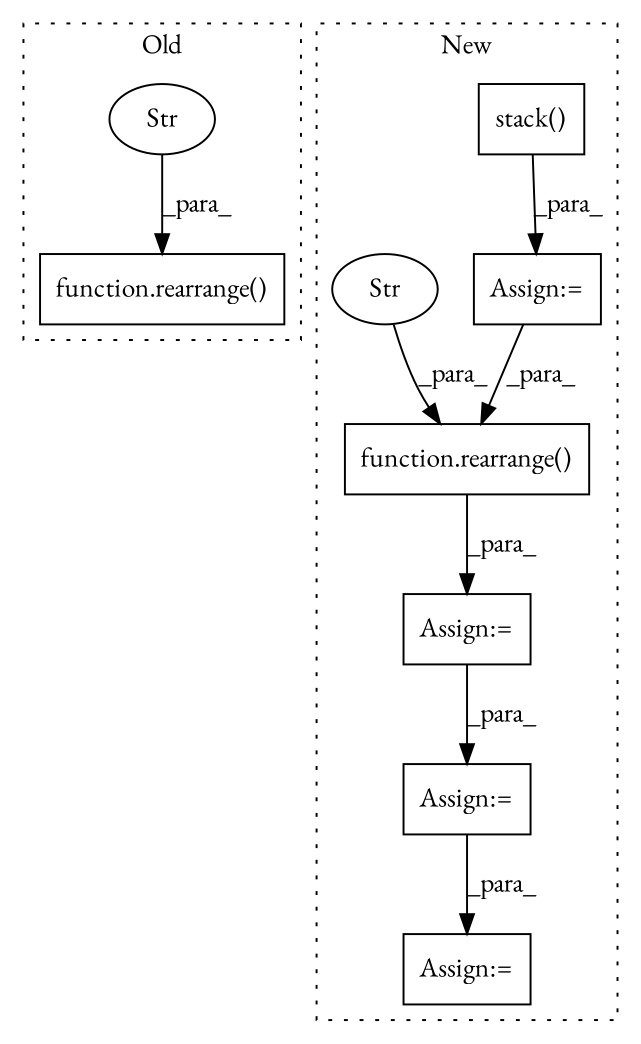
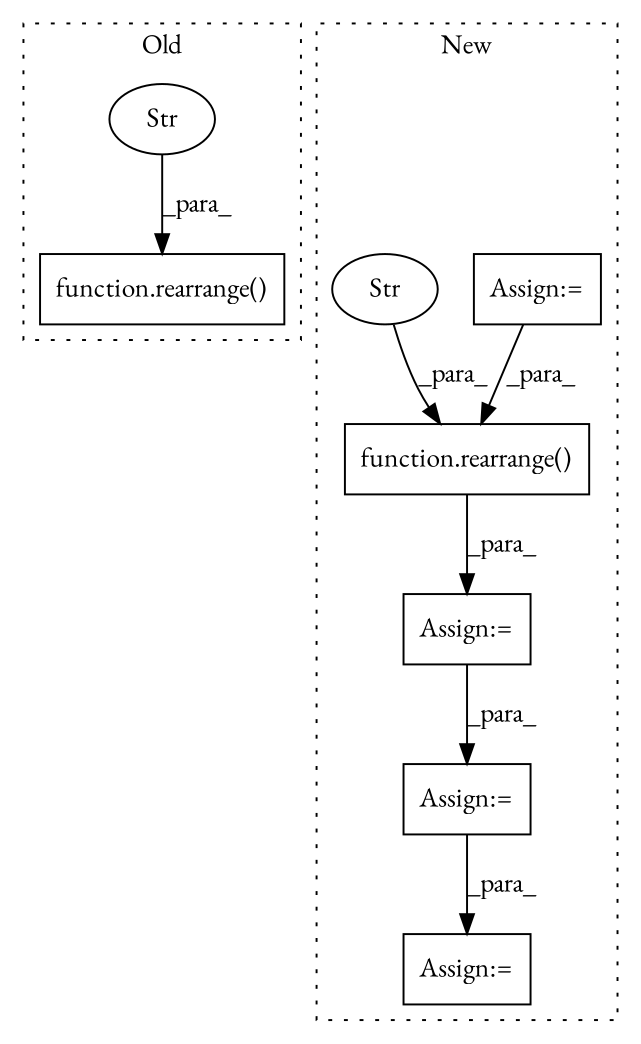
(532, 119) -> none
